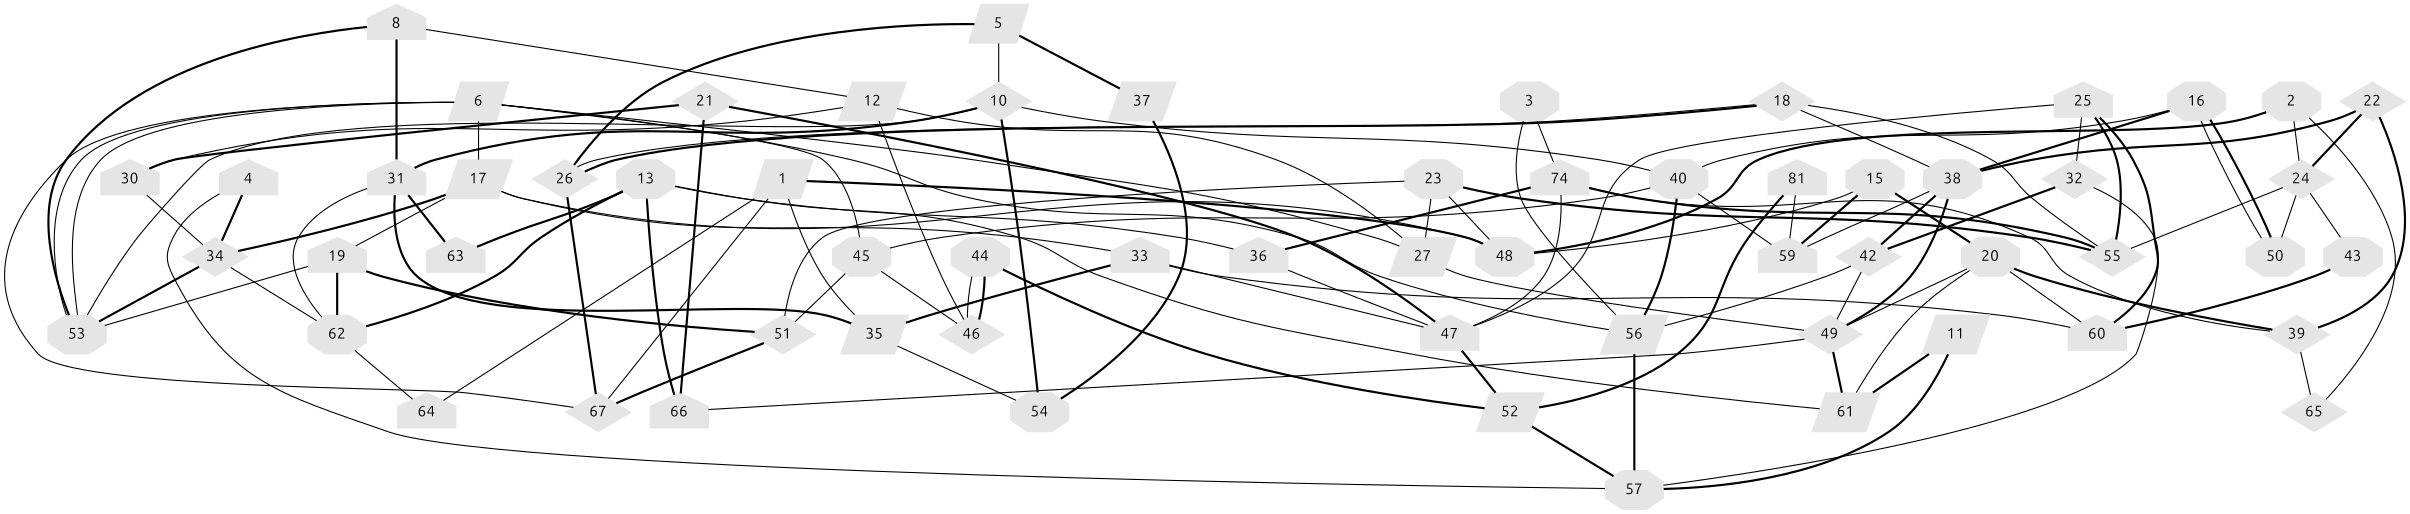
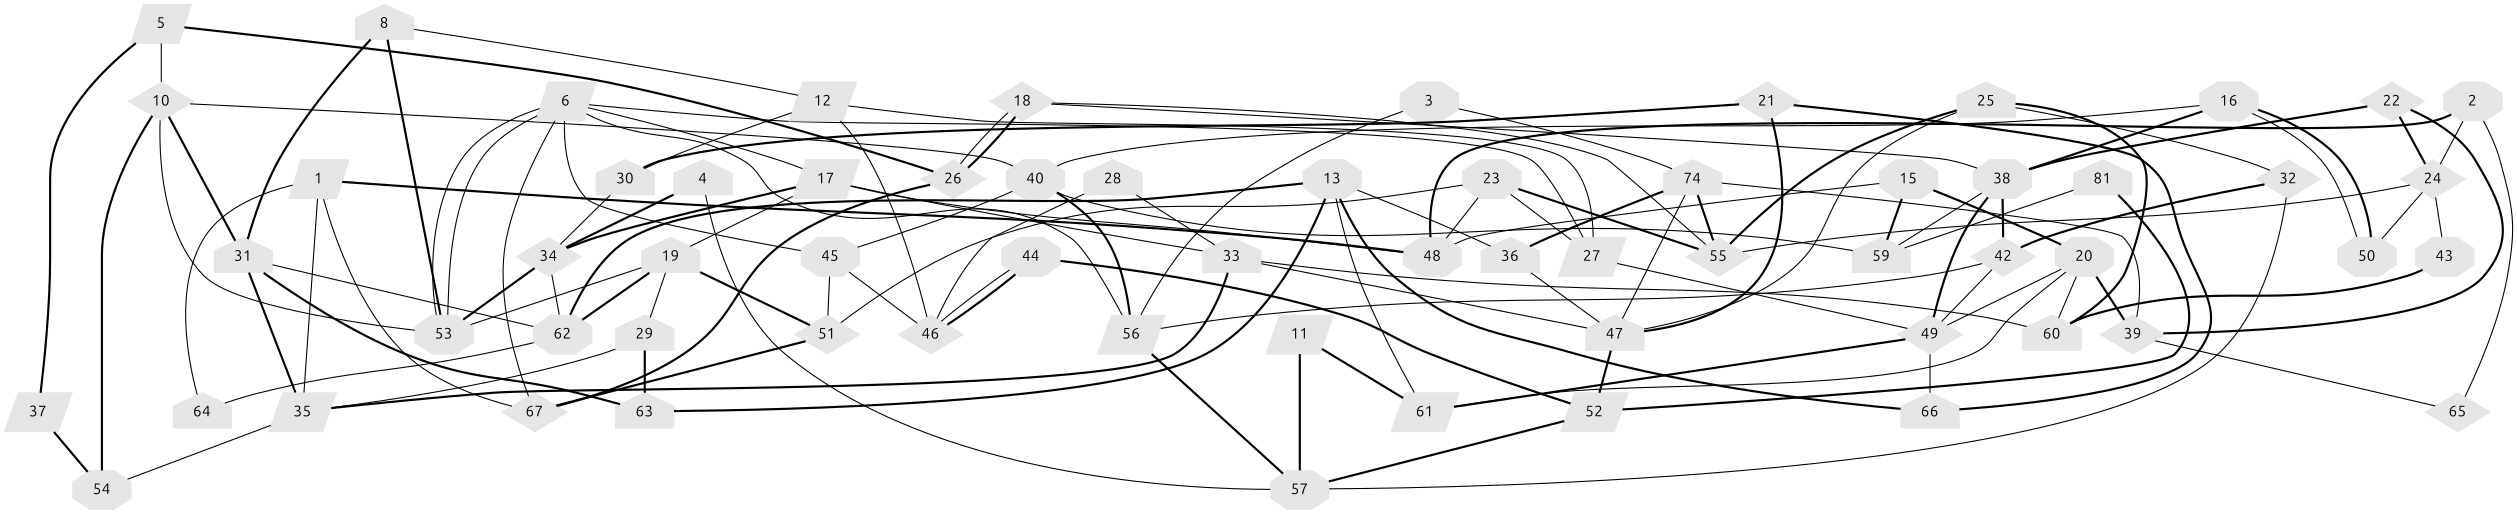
none -> (1113, 179)
none -> (645, 335)
